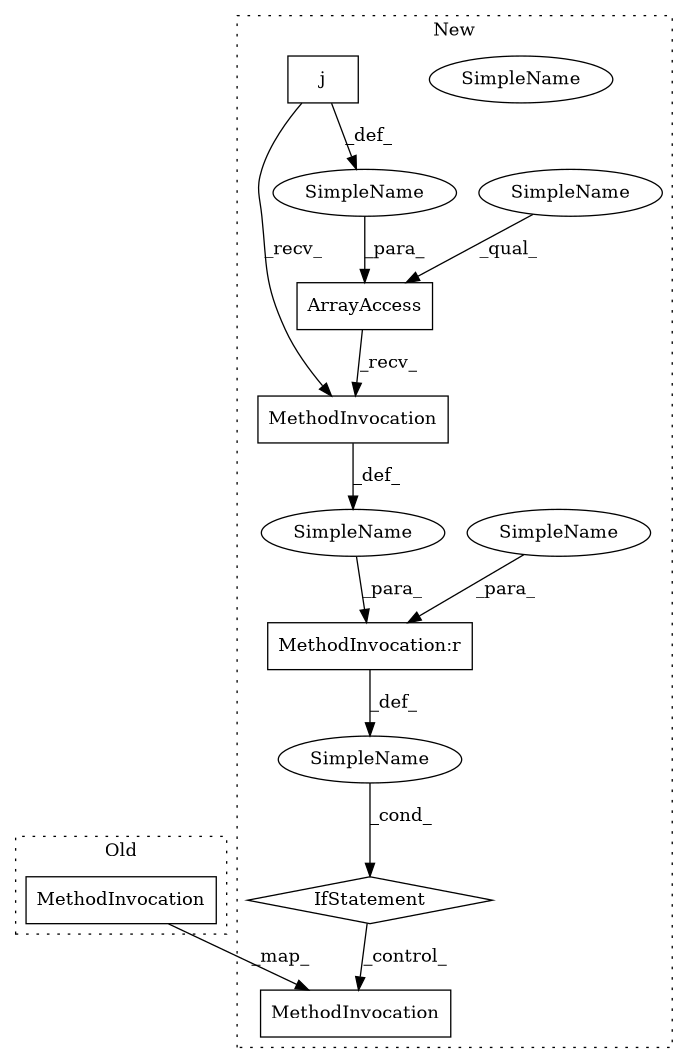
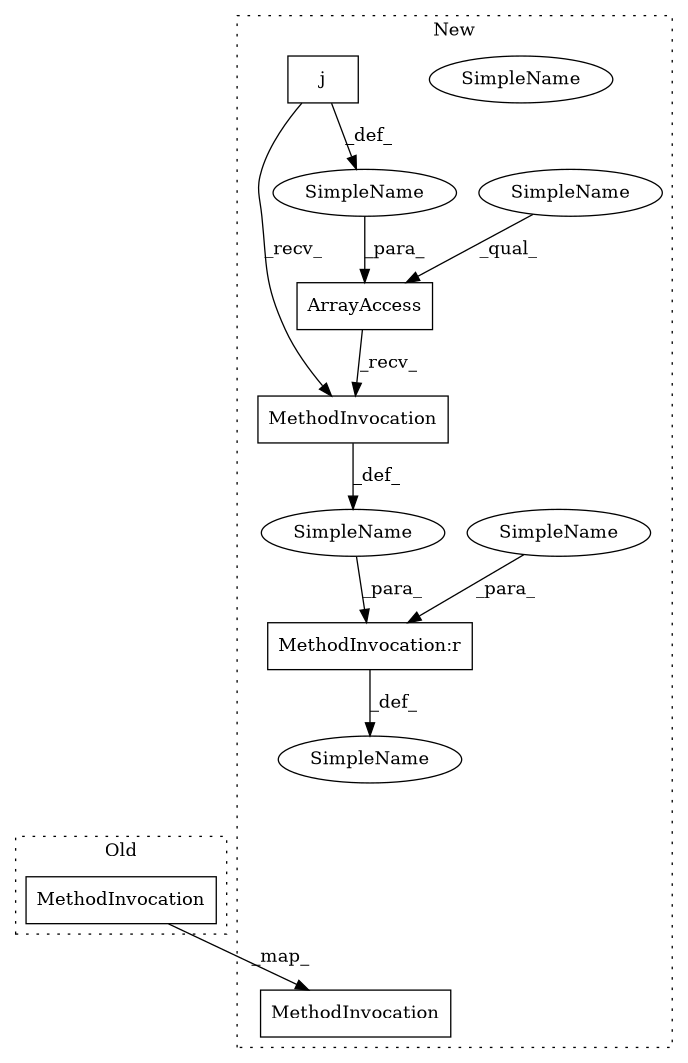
(370, 900) -> none
